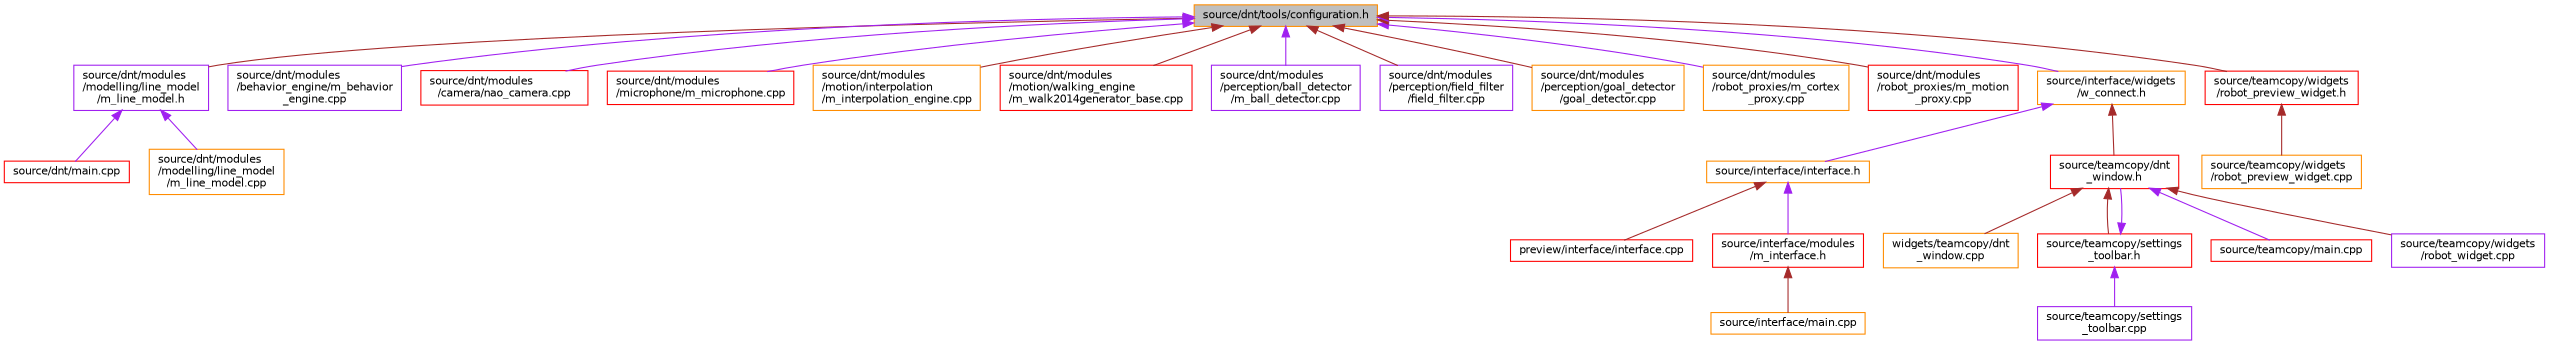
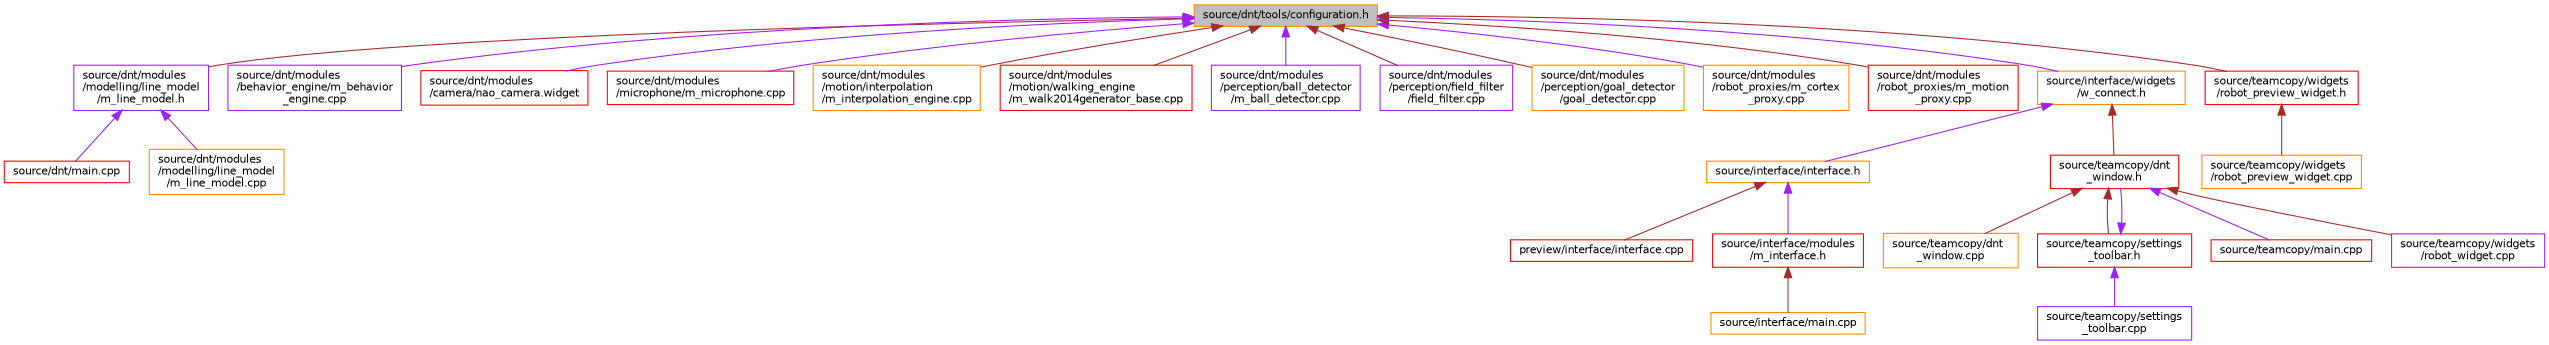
(504, 88) -> (504, 88)
(1951, 251) -> (1951, 251)
